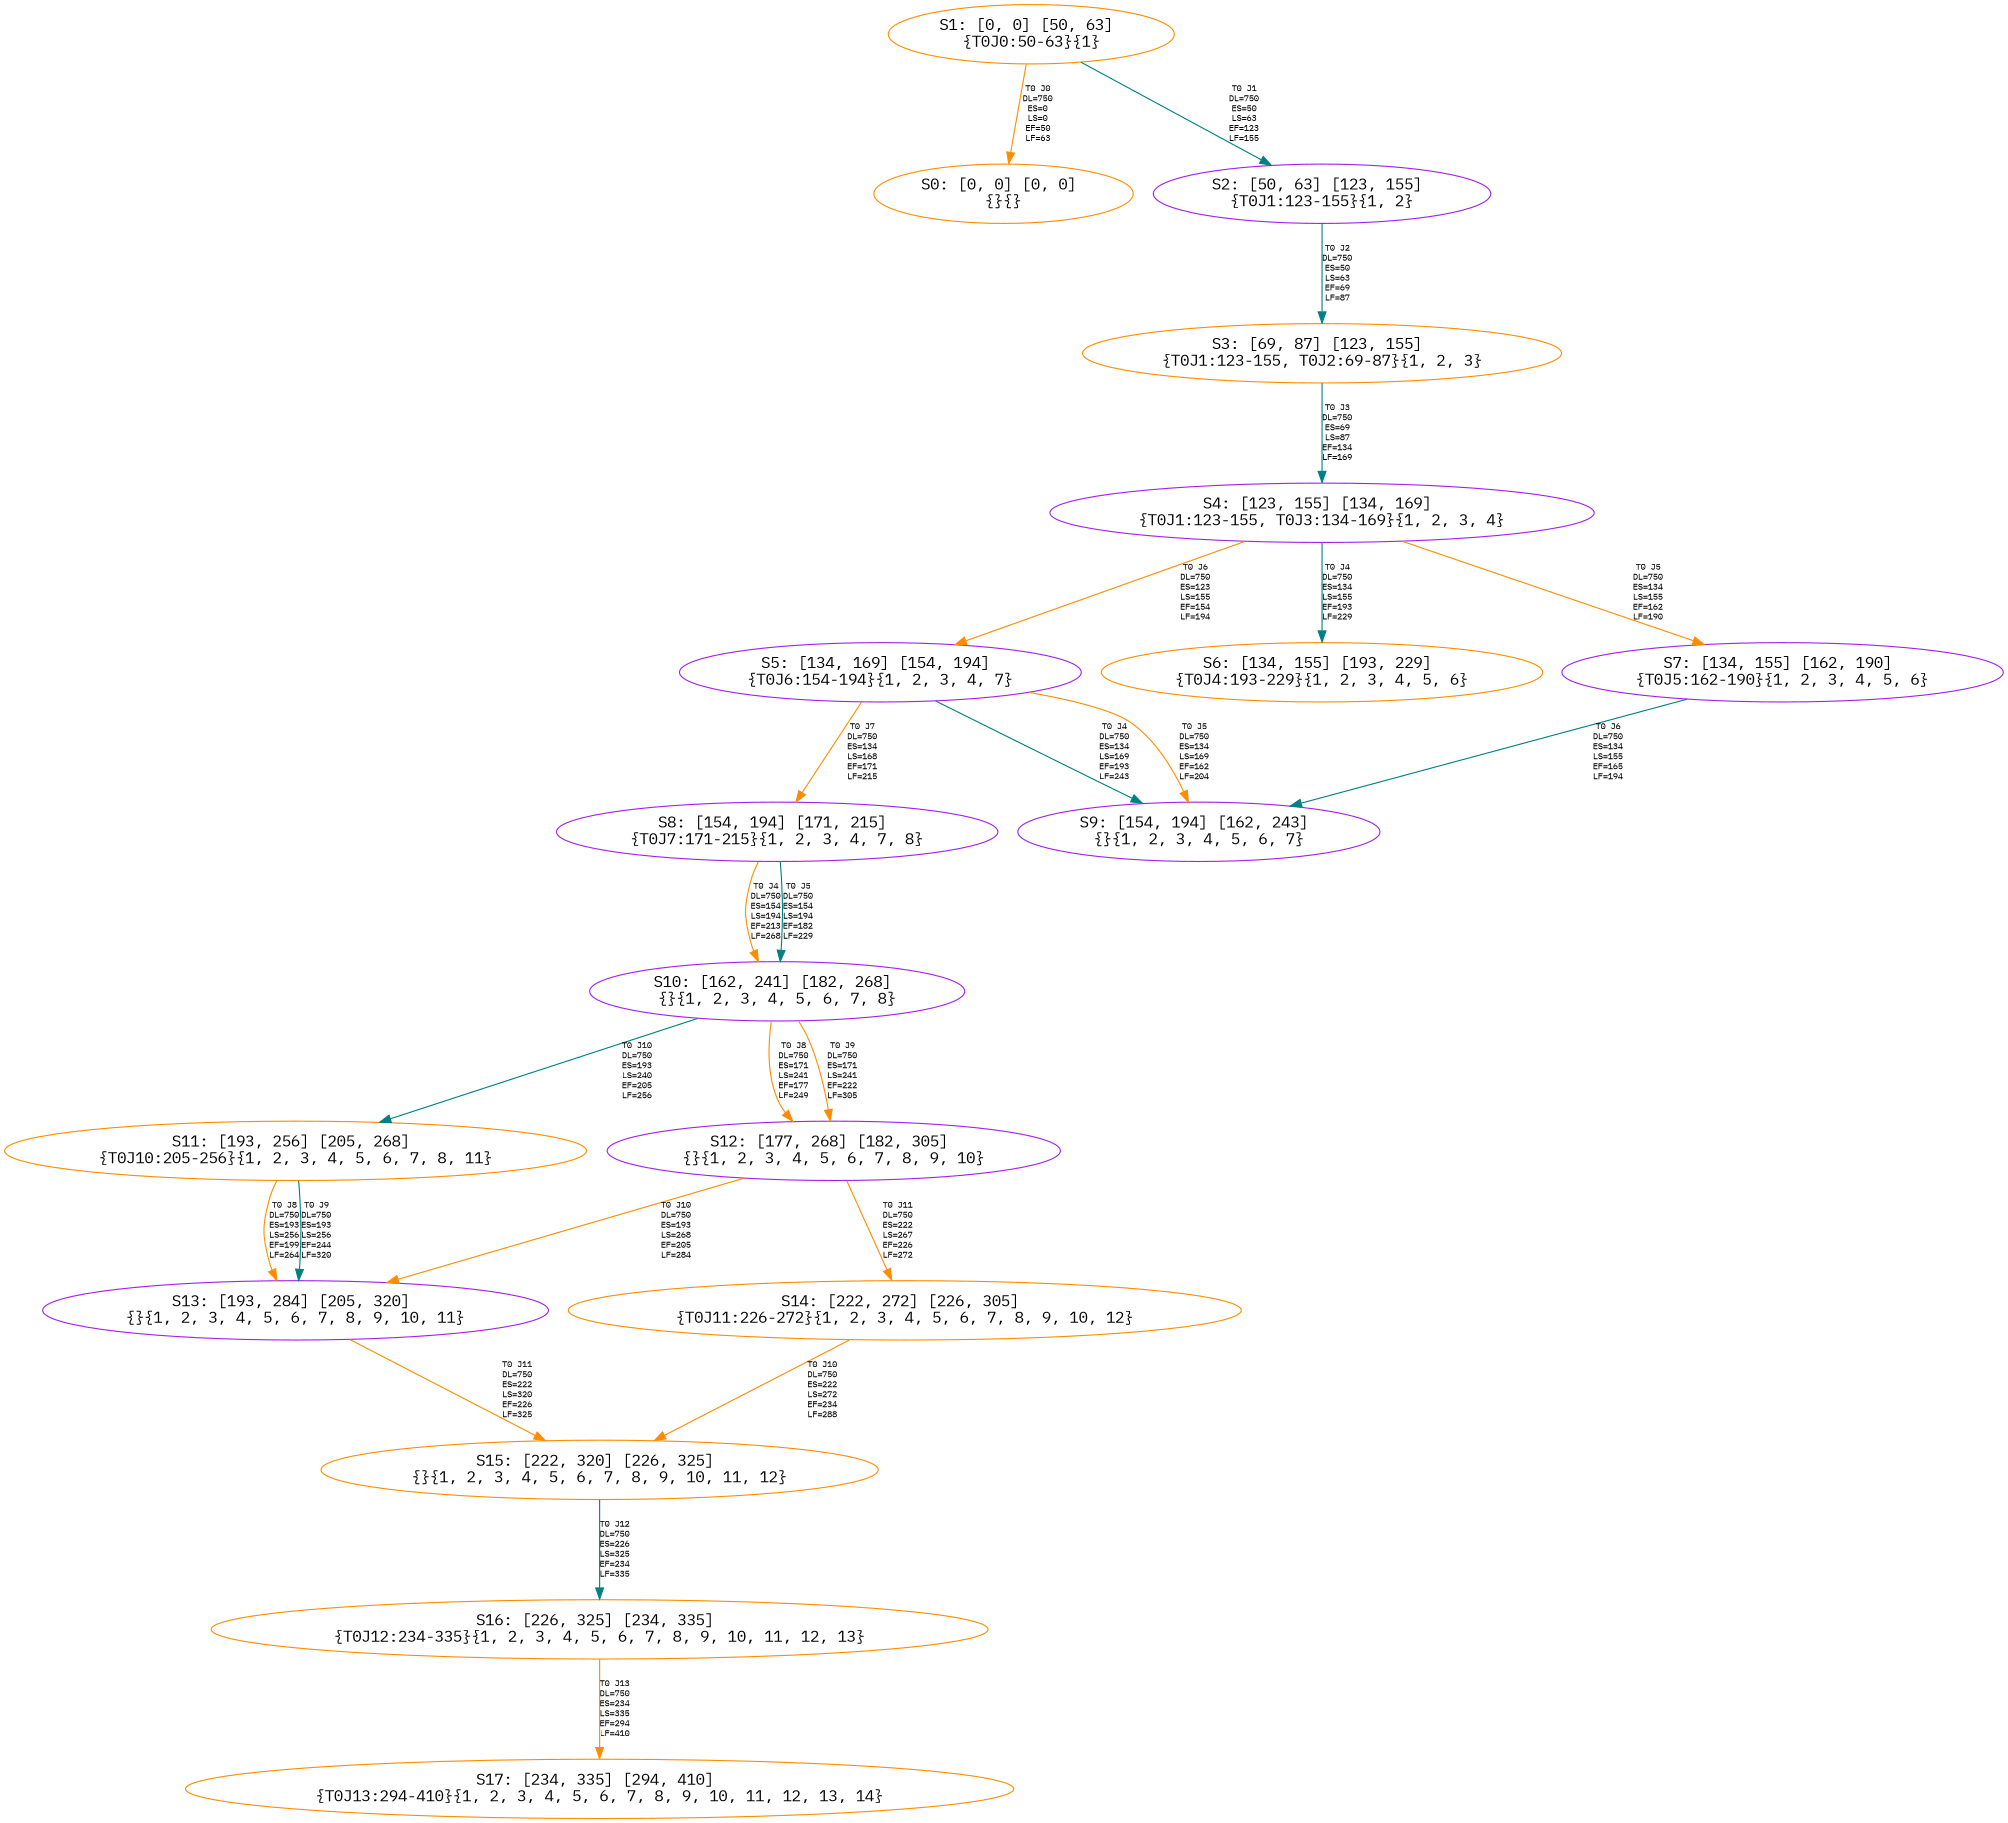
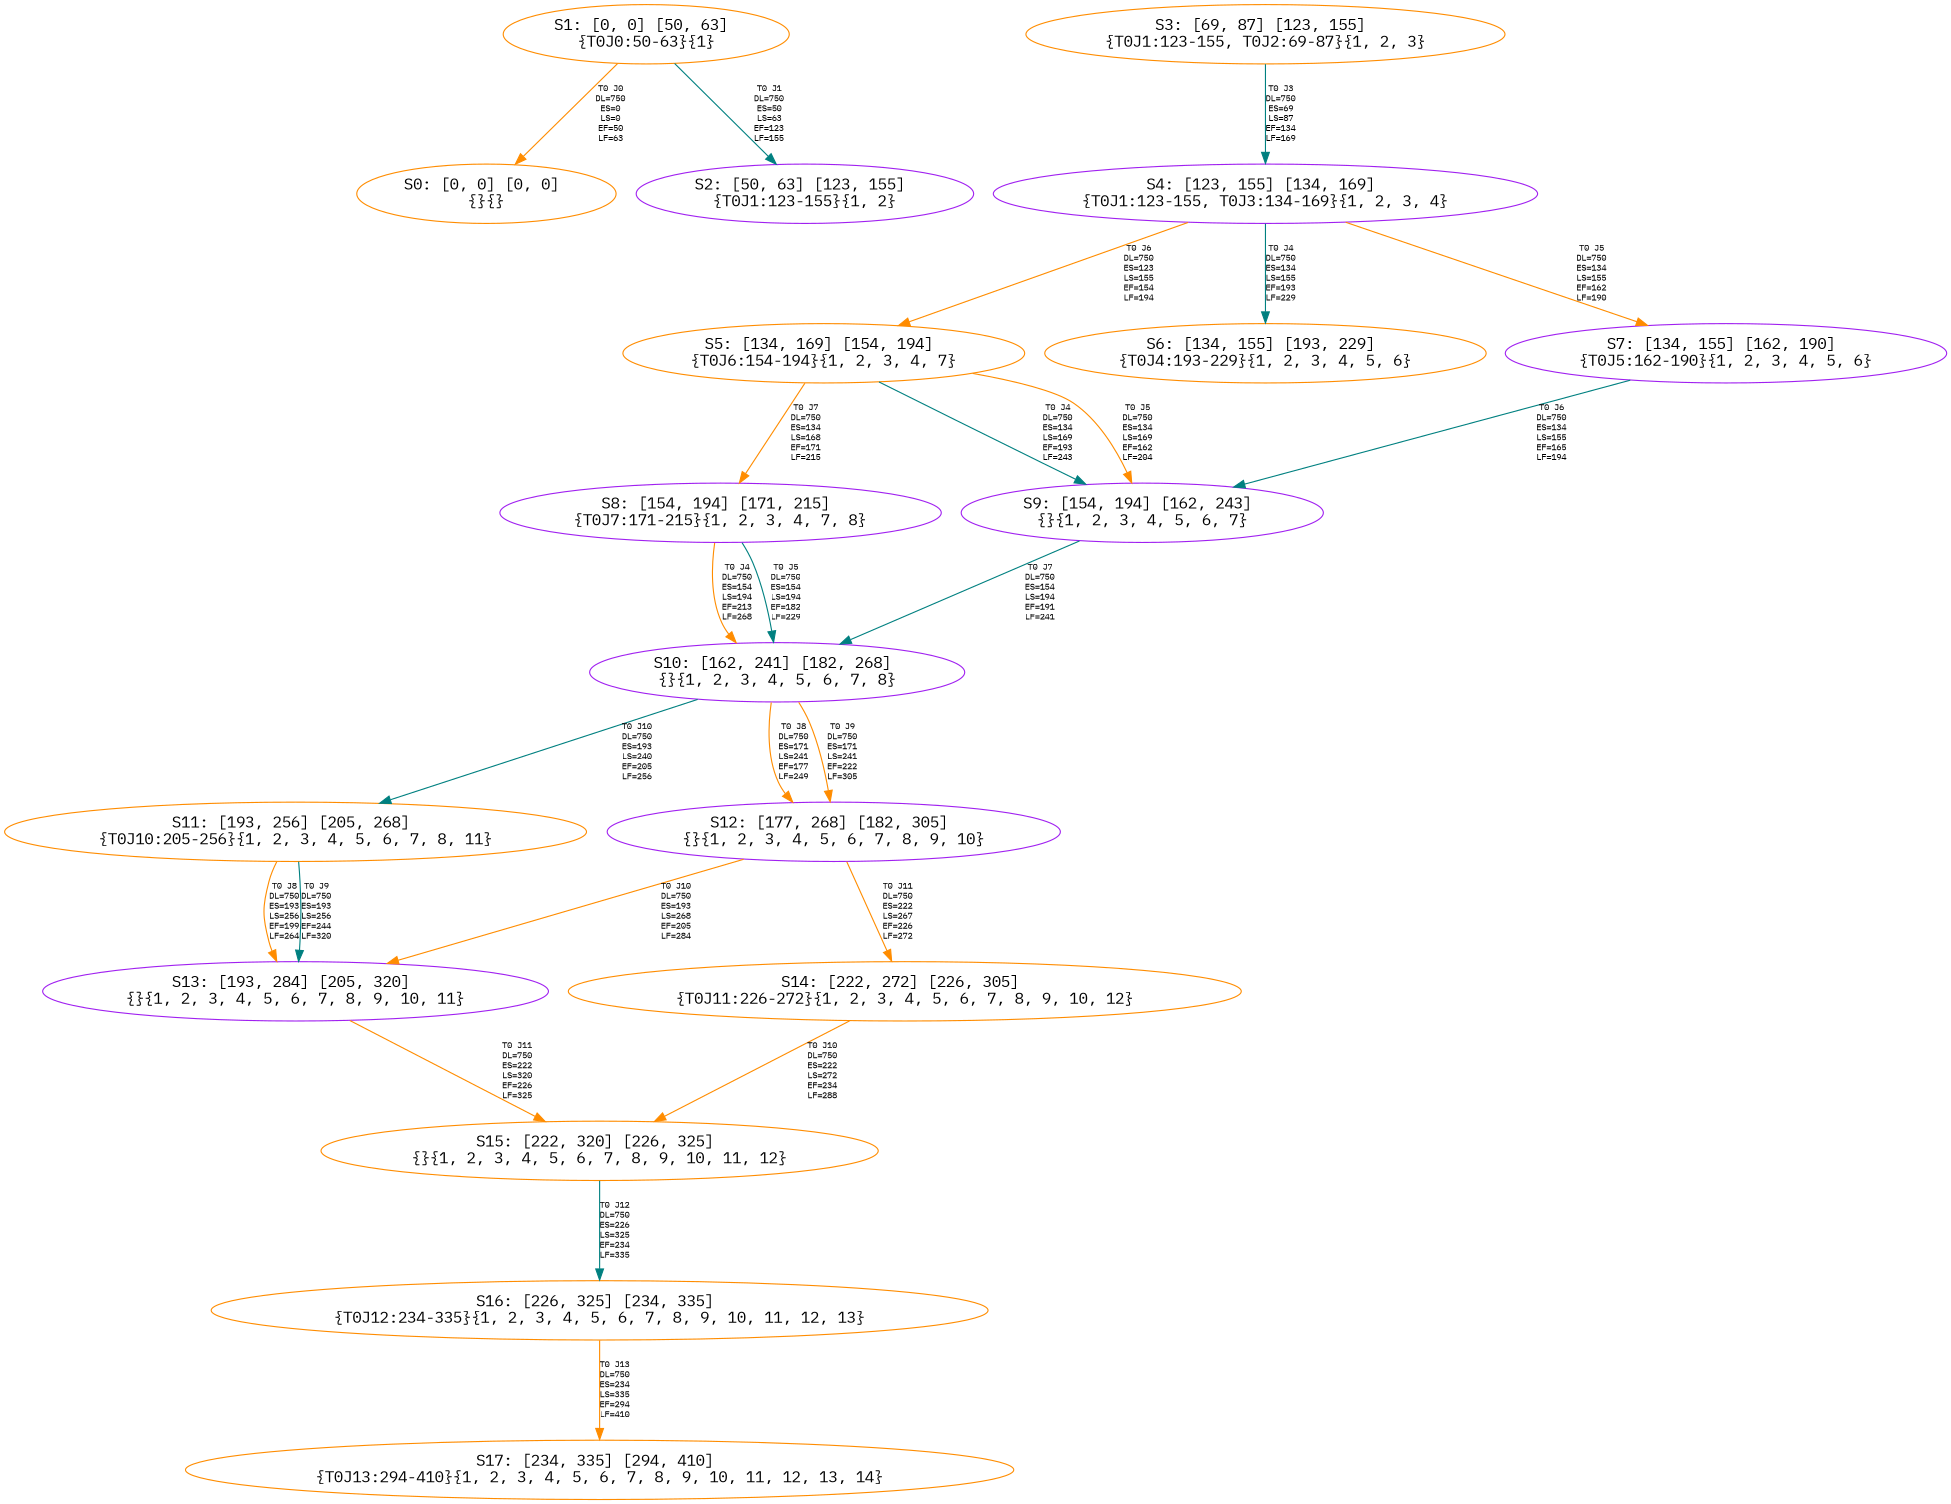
(1322, 268) -> none
none -> (965, 590)
(880, 672) -> (824, 353)
